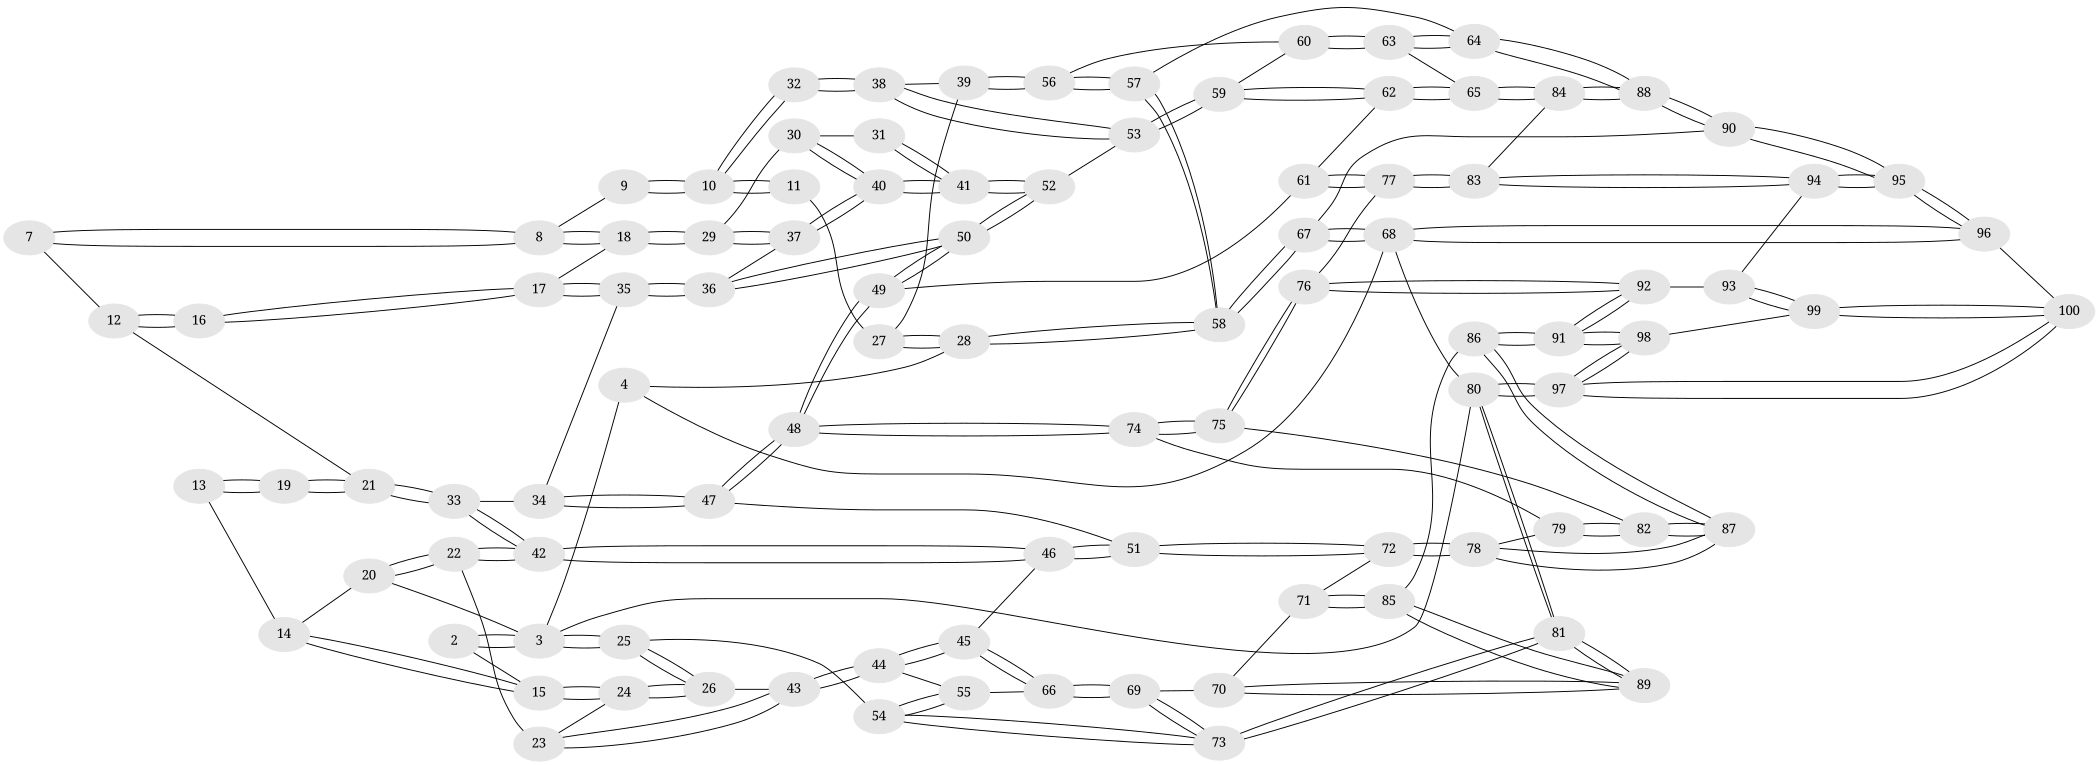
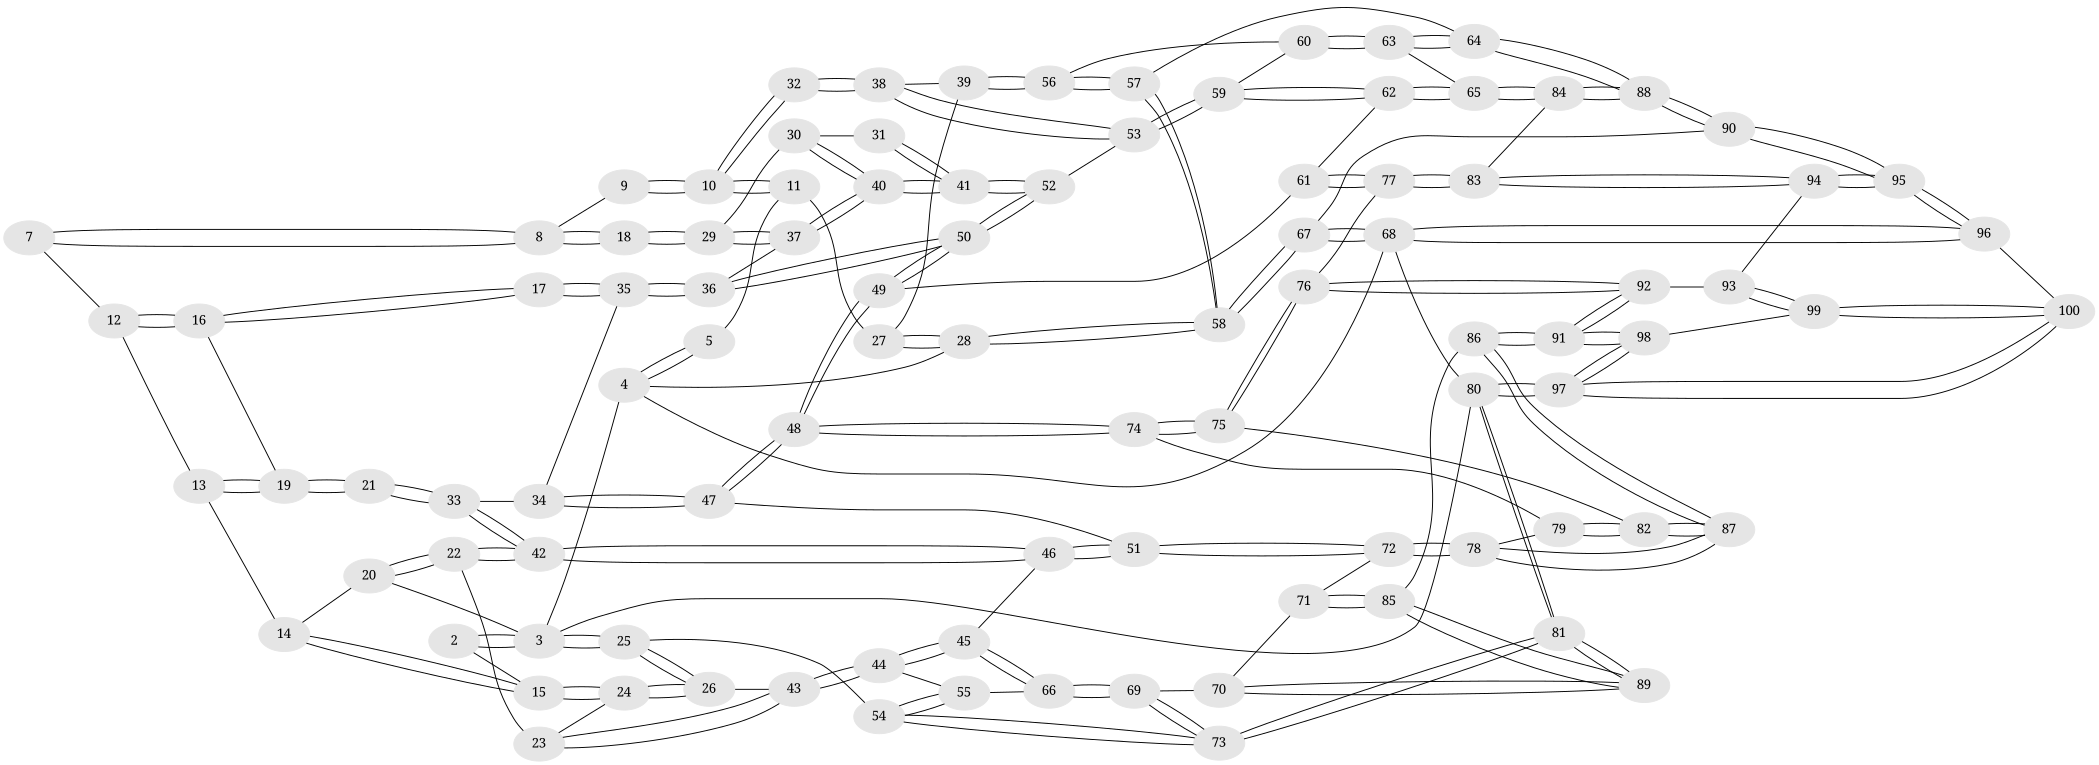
(582, 264) -> none
none -> (709, 342)
(242, 404) -> (156, 404)
none -> (242, 404)
